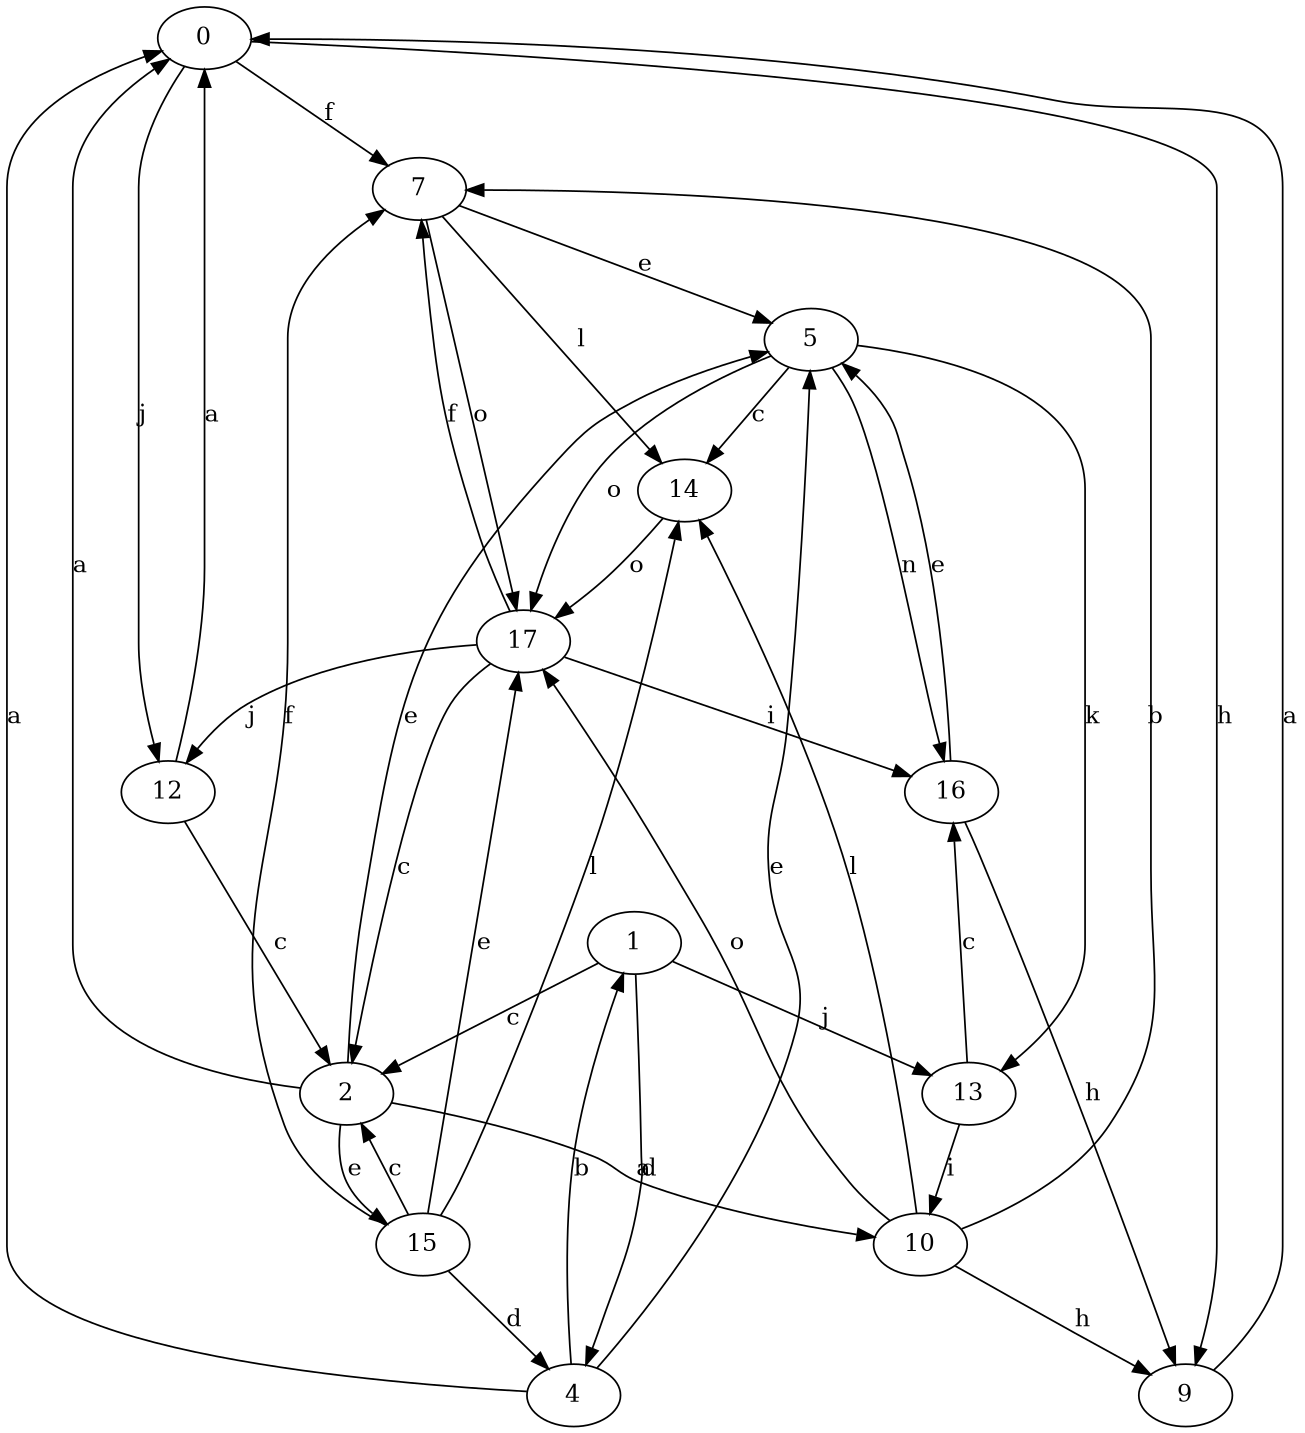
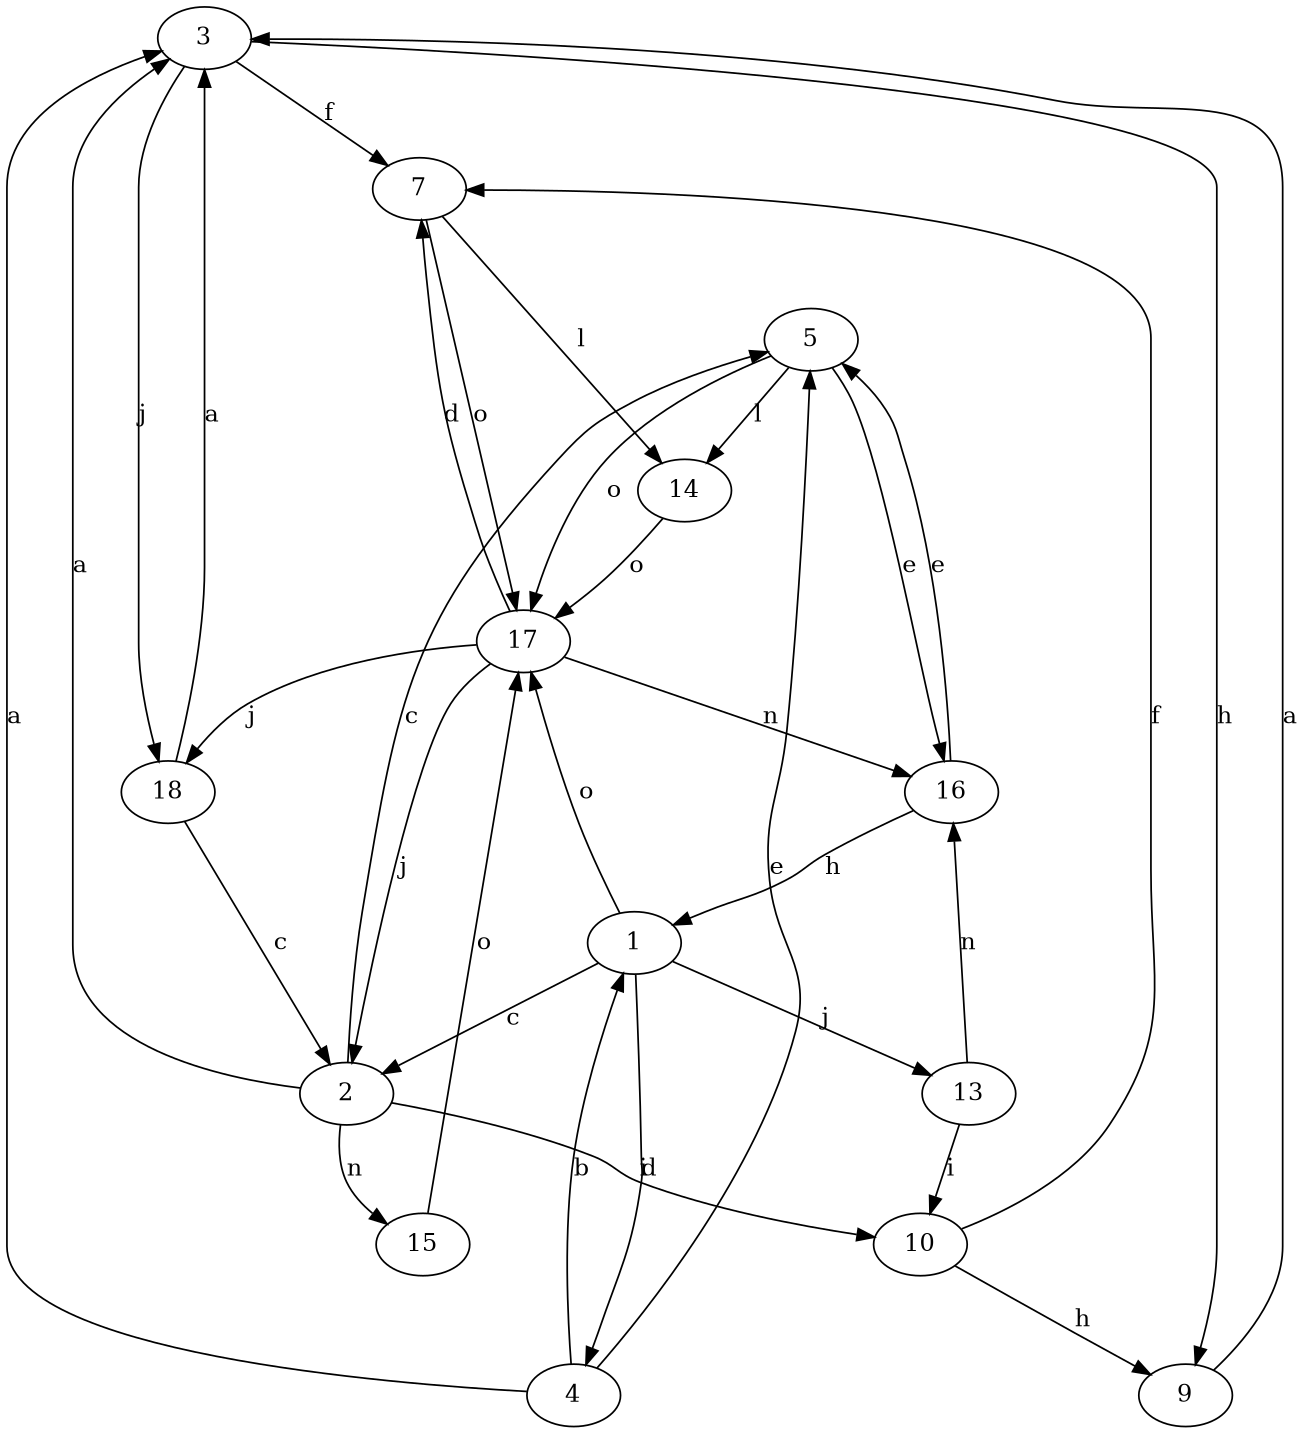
(205, 38) -> (205, 38)
(607, 261) -> none
(452, 415) -> (452, 415)
(758, 415) -> (758, 415)
(910, 566) -> (910, 566)
(1085, 640) -> none
(412, 717) -> (412, 717)
(771, 717) -> (771, 717)
(1156, 717) -> (1156, 717)
(283, 733) -> none
(168, 792) -> (168, 792)
(845, 864) -> none
(404, 868) -> (404, 868)
(580, 885) -> none
(484, 943) -> (484, 943)
(969, 943) -> (969, 943)
(721, 955) -> (572, 804)
(1071, 1084) -> (804, 869)
(355, 1169) -> (355, 1169)
(644, 1169) -> (644, 1169)
(389, 1177) -> none
(492, 1314) -> none
